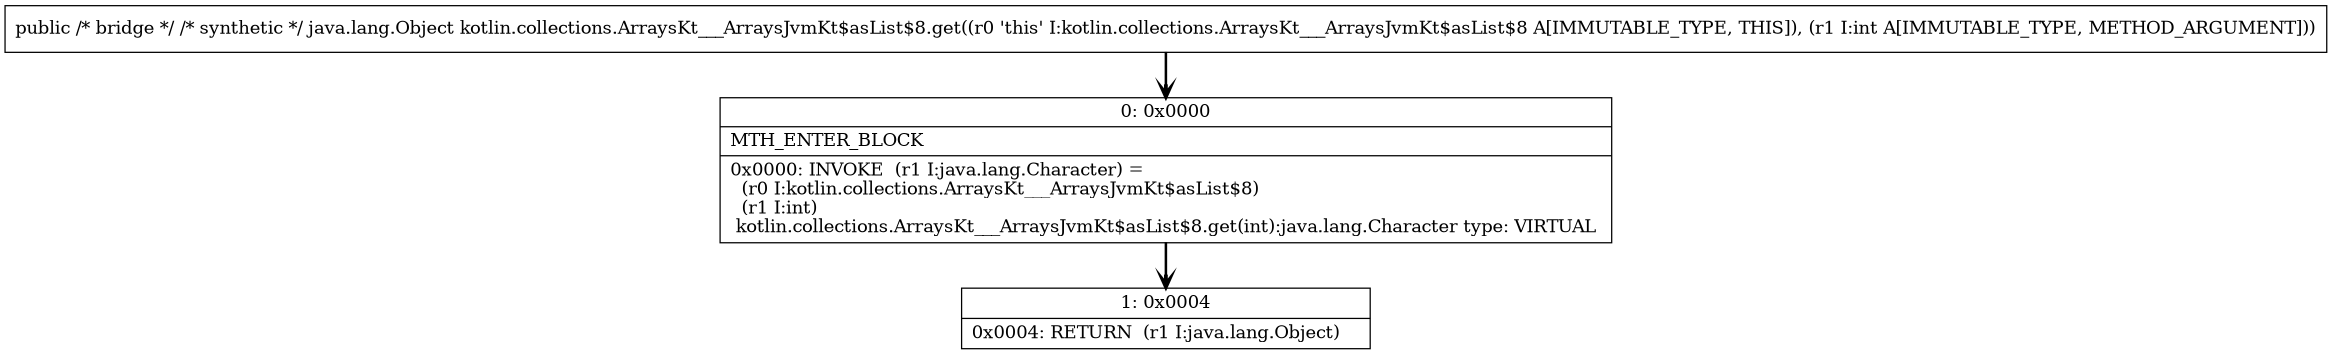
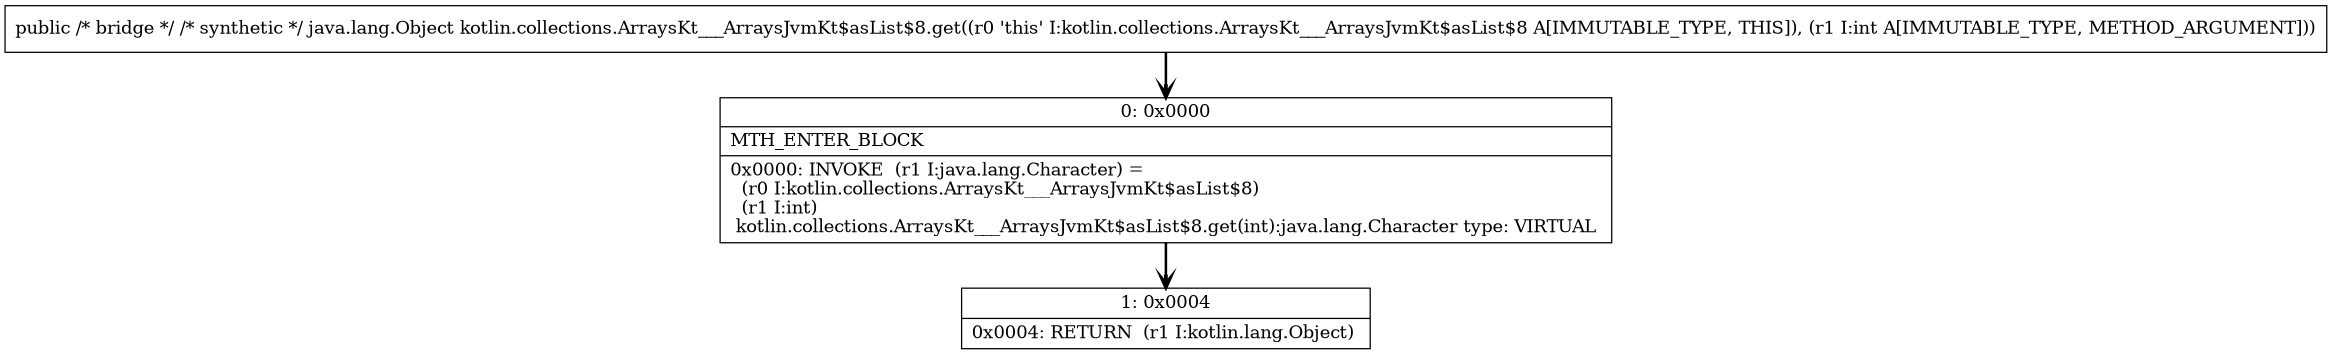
(1159, 333) -> (1166, 333)
